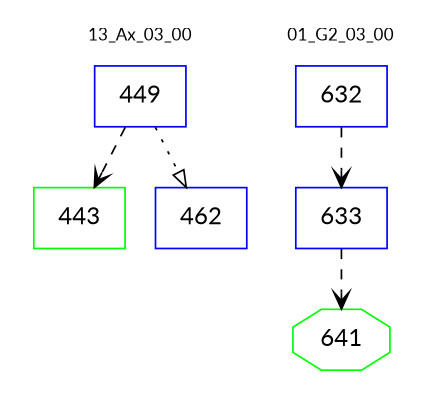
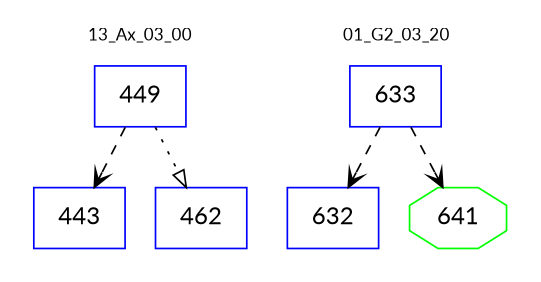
(341, 36) -> (397, 36)
(341, 149) -> (368, 150)
(79, 218) -> (79, 218)
